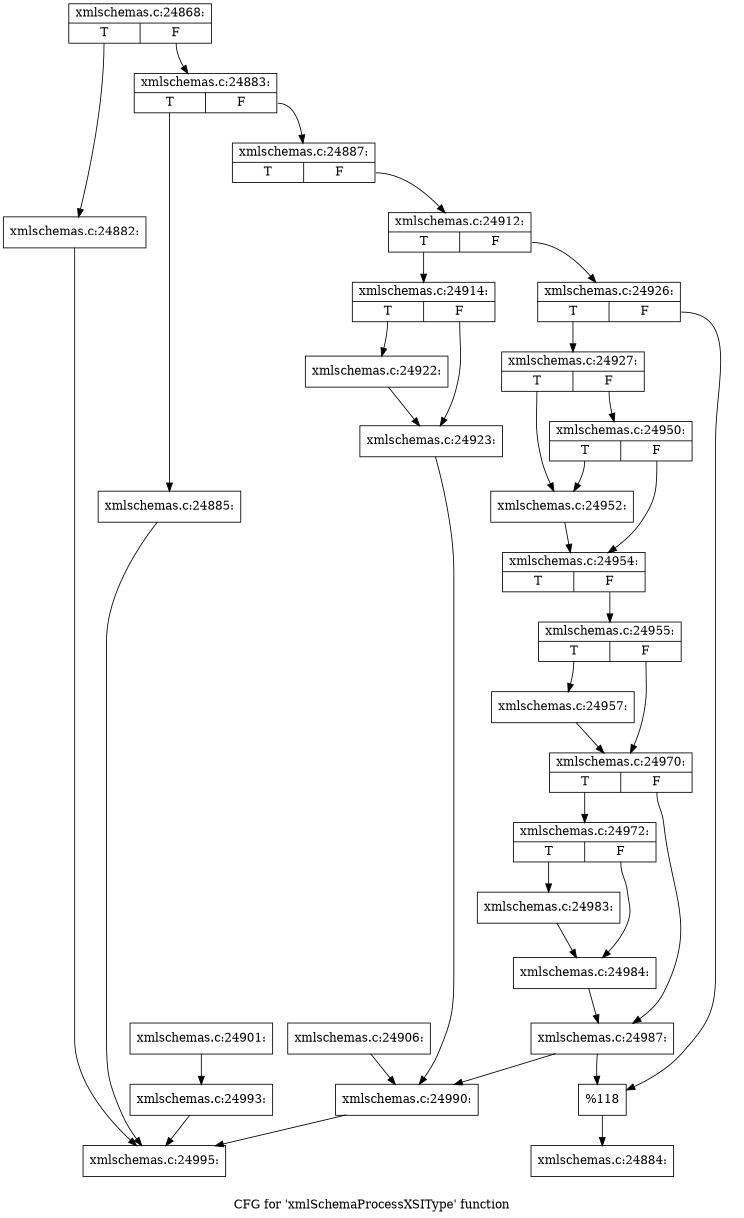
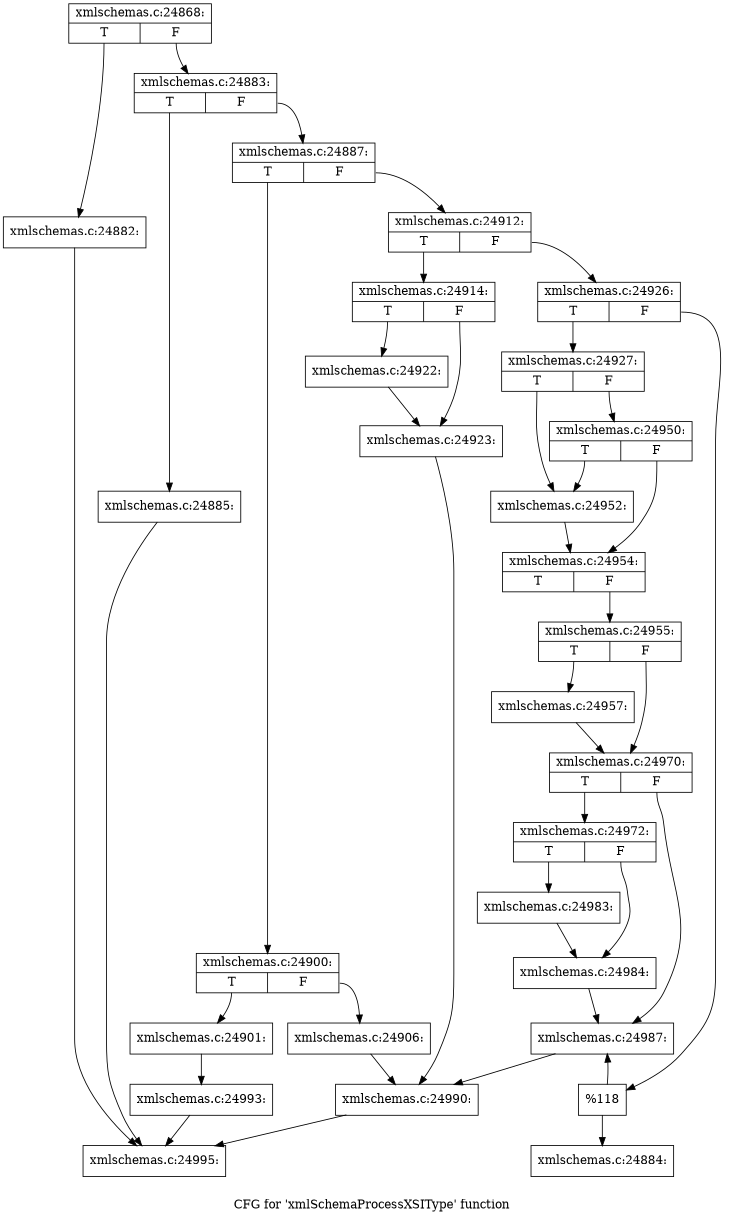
none -> (268, 973)
(597, 1065) -> (608, 1073)
